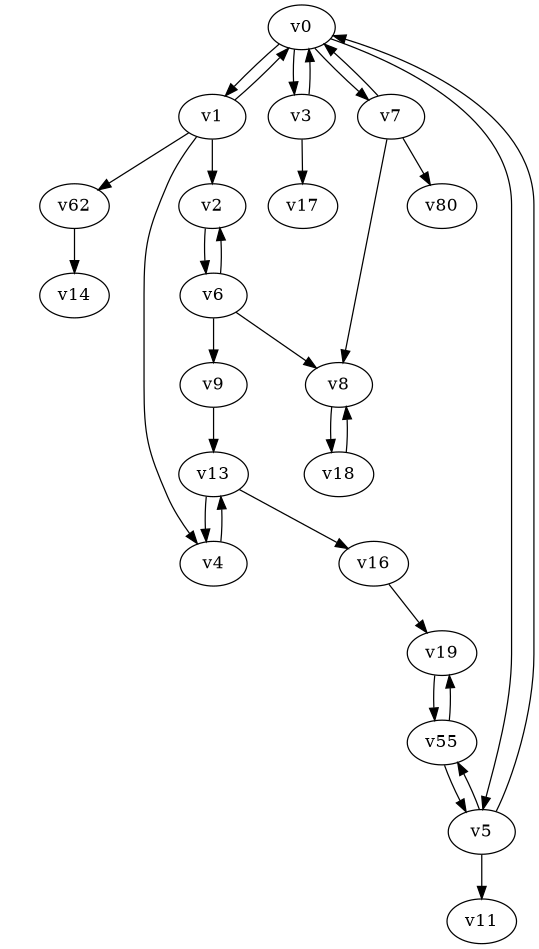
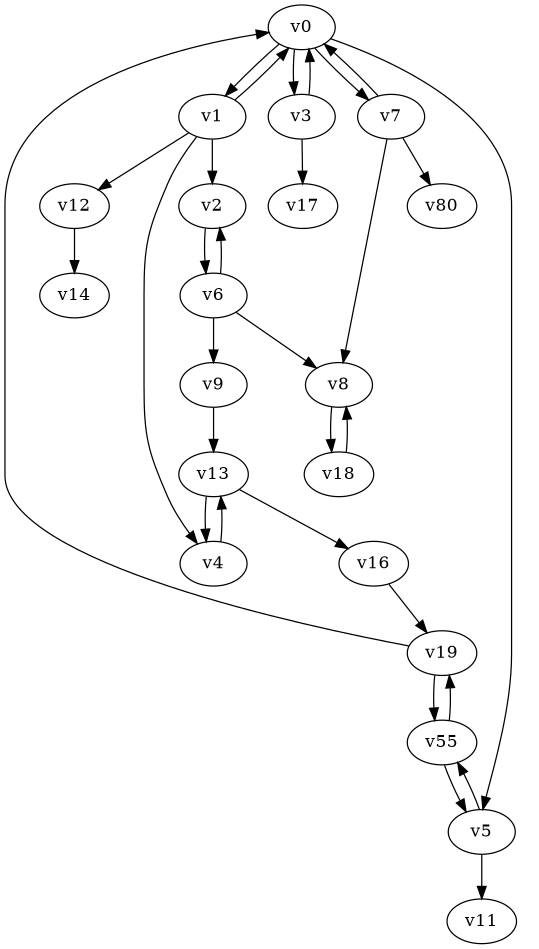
(74, 206) -> (74, 206)
(534, 377) -> (5, 403)
